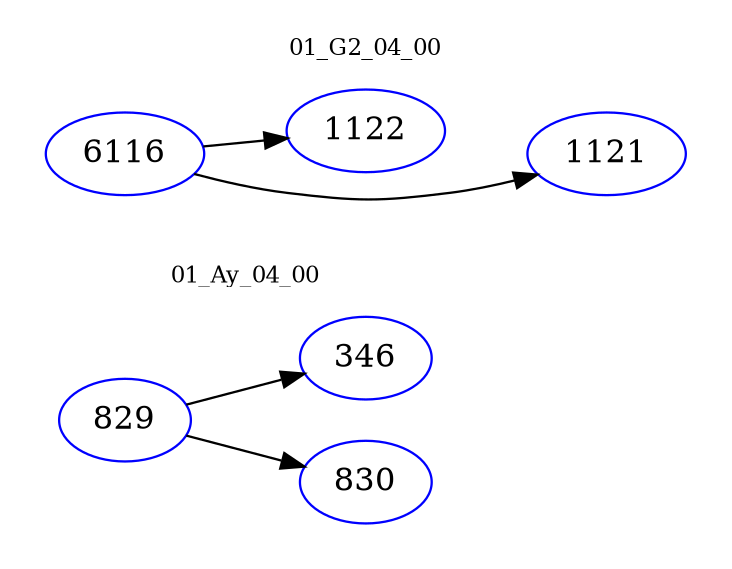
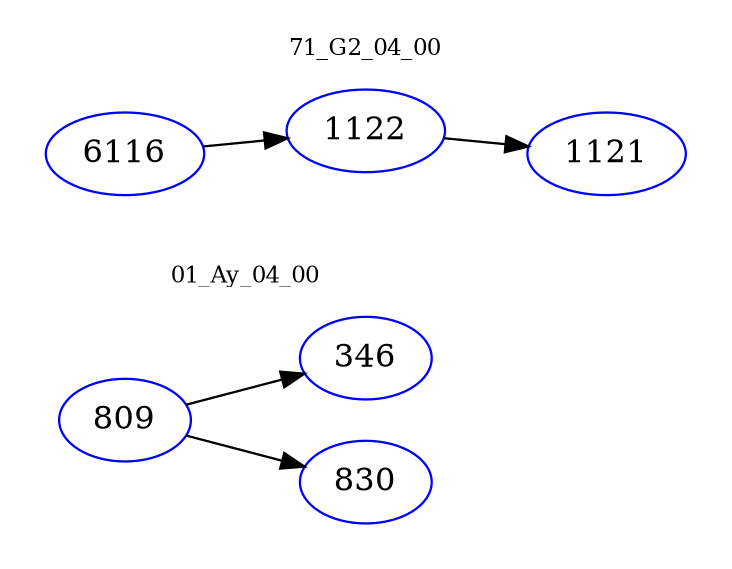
(366, 49) -> (366, 49)
(354, 199) -> (475, 141)
(125, 420) -> (125, 420)
